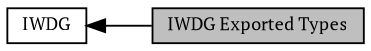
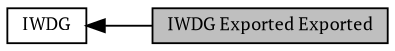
(258, 26) -> (270, 26)
